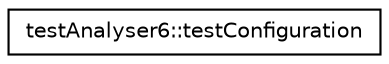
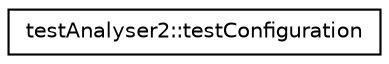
(195, 32) -> (195, 32)
